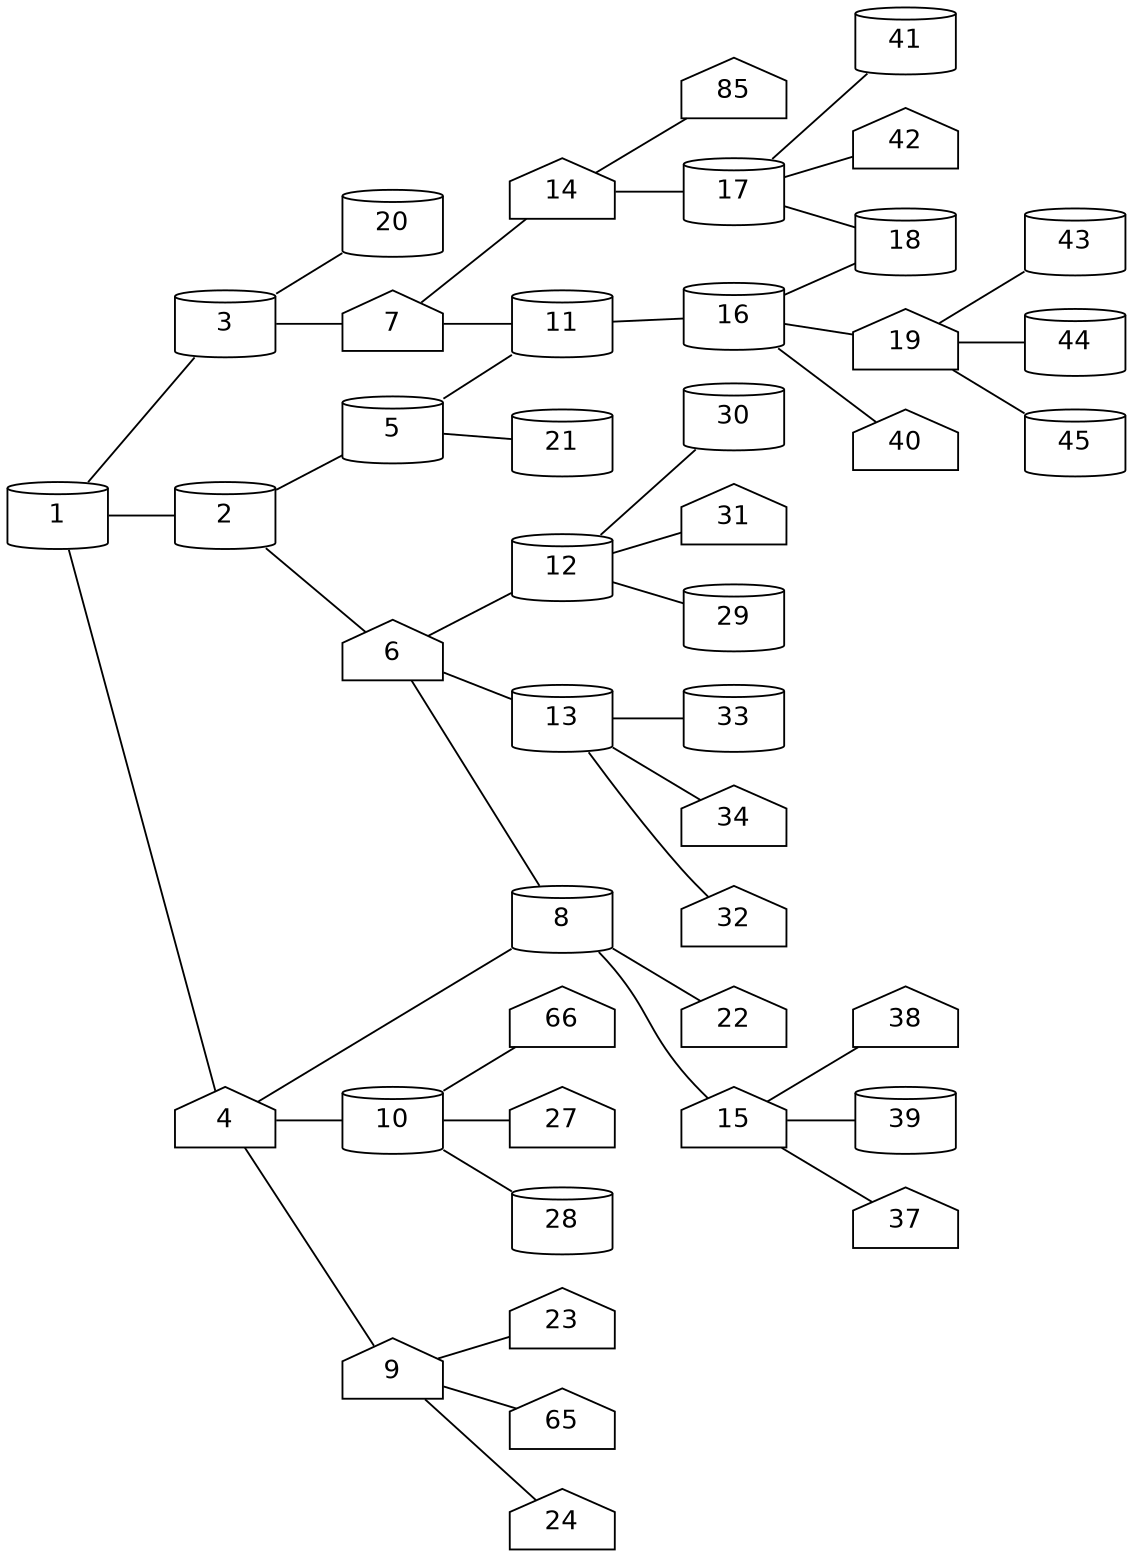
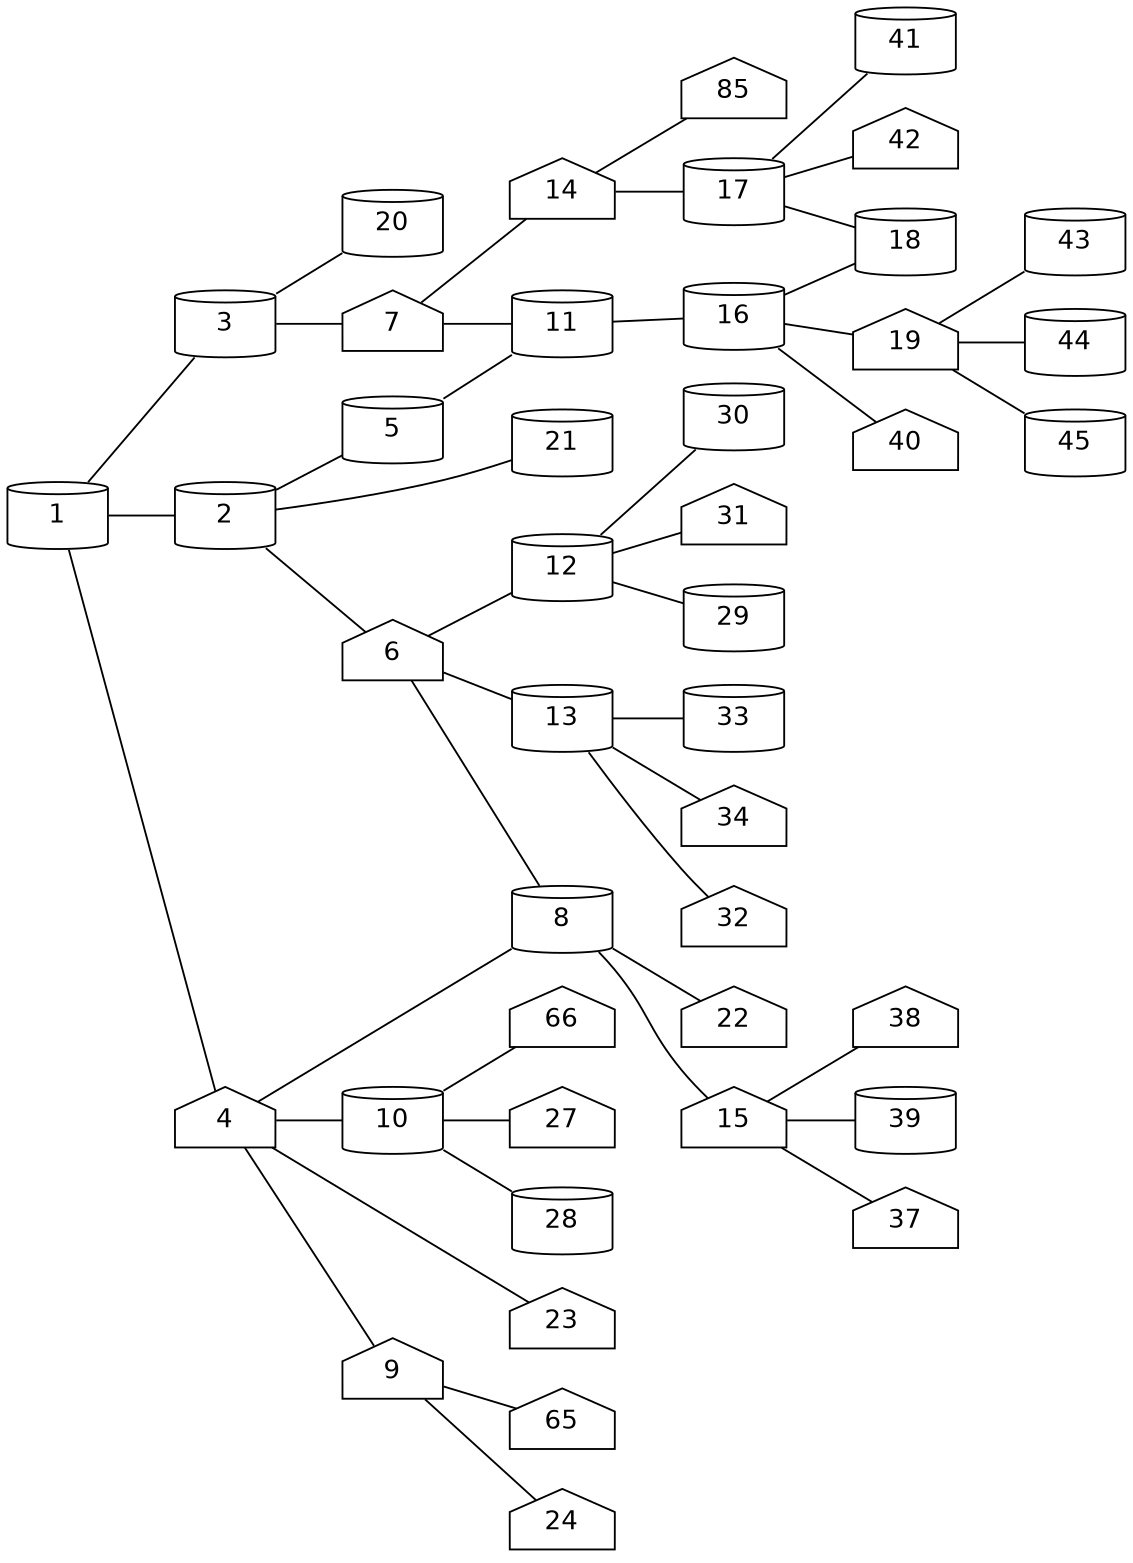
(478, 436) -> (395, 490)
(474, 1348) -> (401, 1225)
